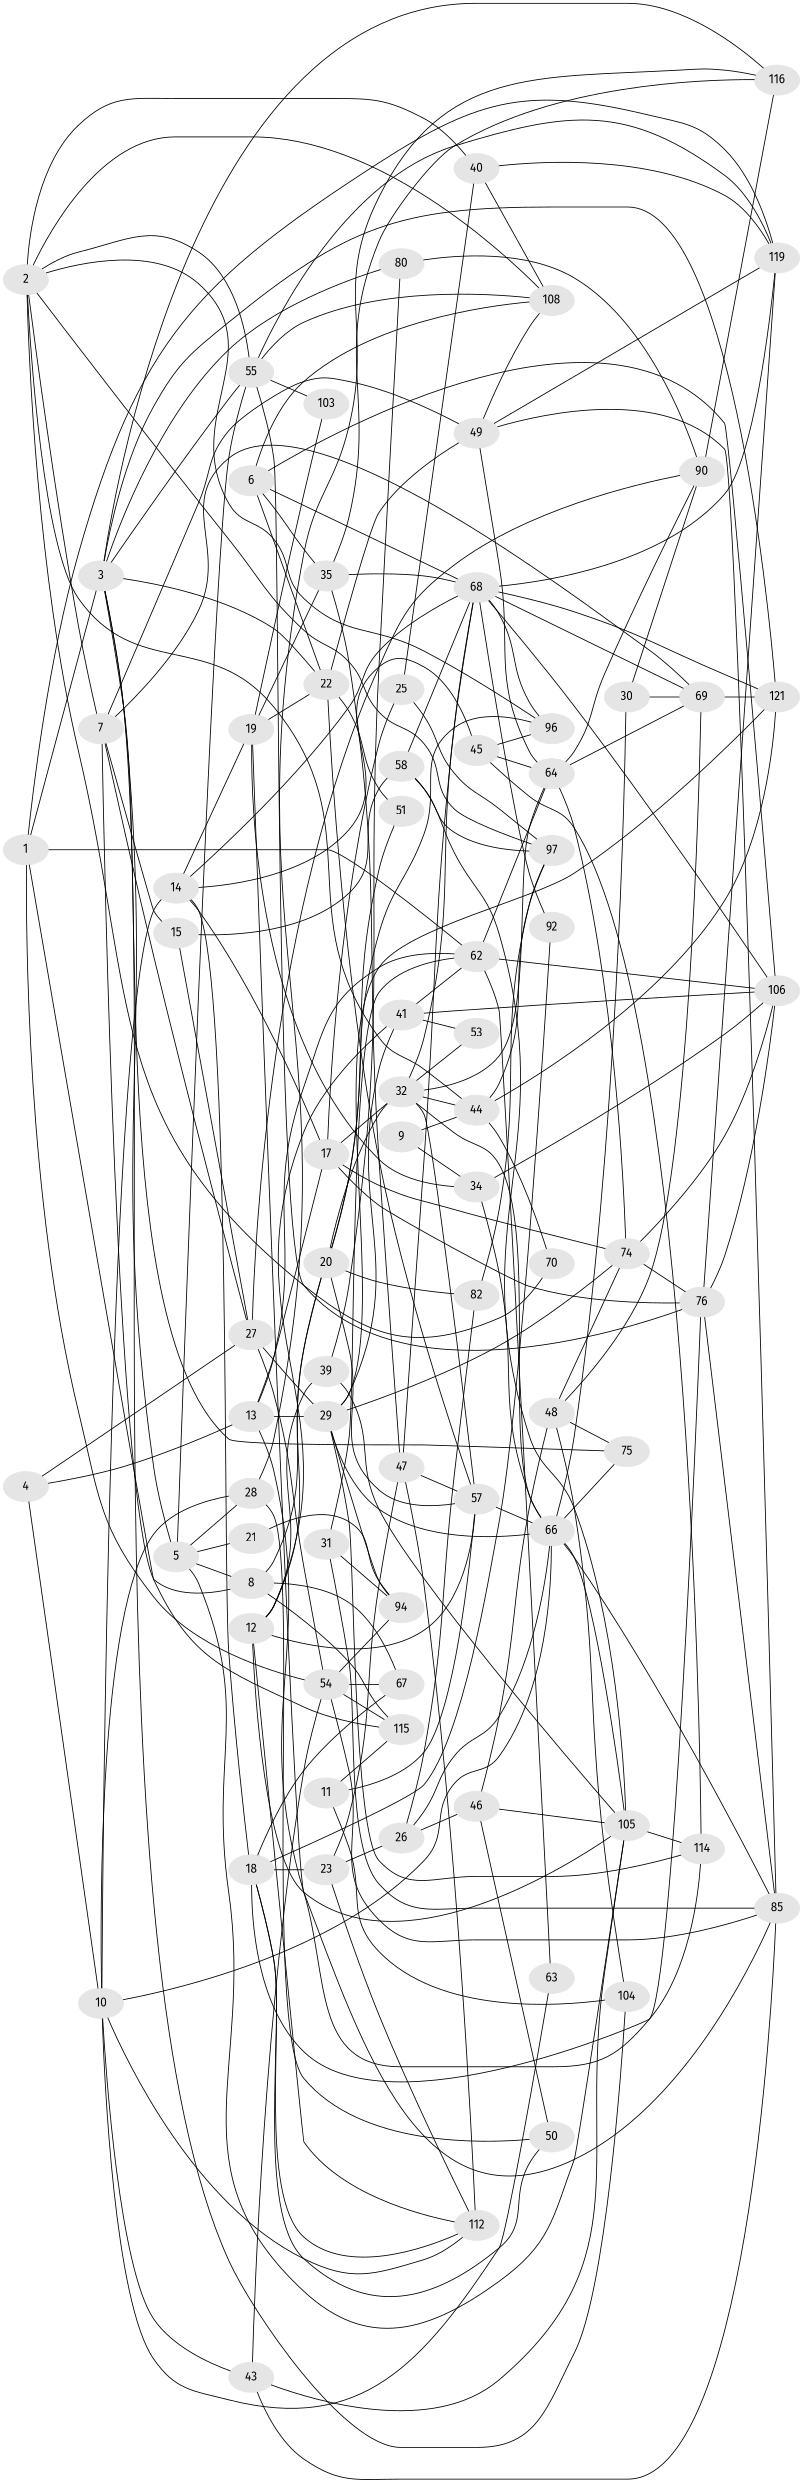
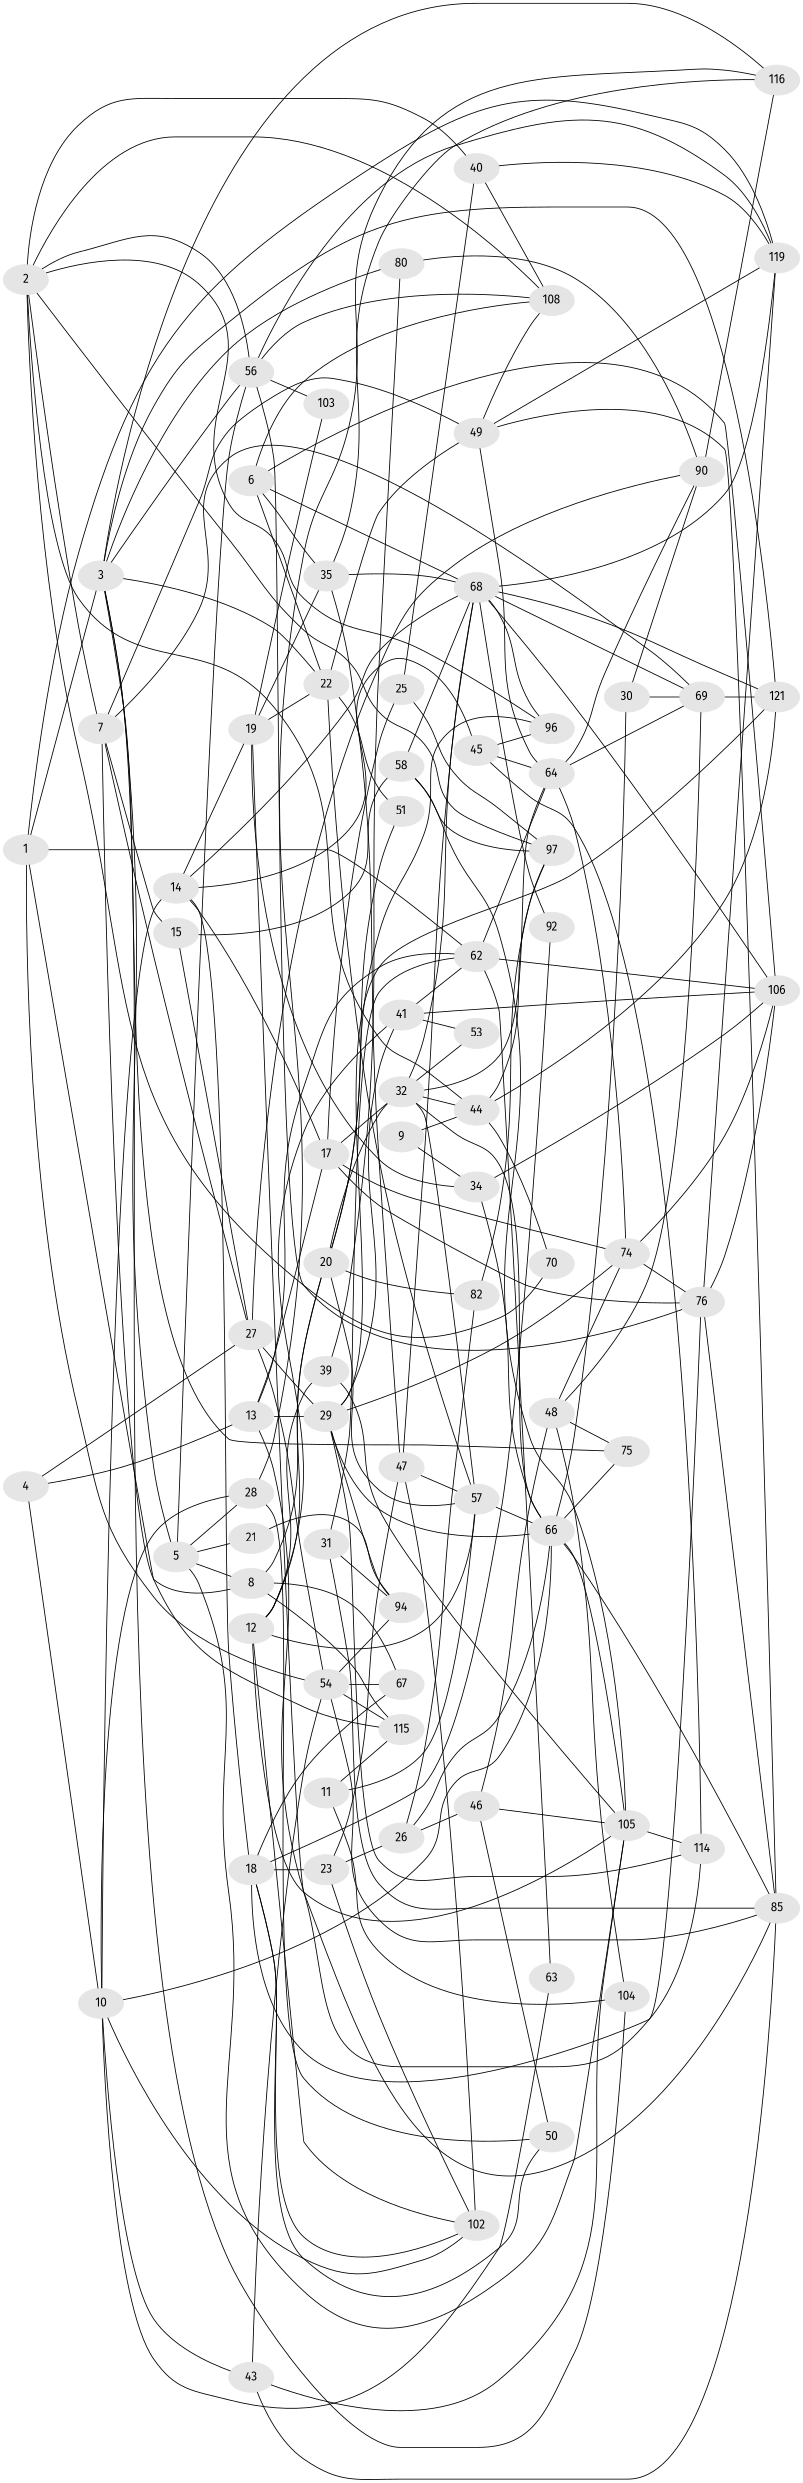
(251, 372) -> (251, 372)
(477, 2225) -> (477, 2225)
